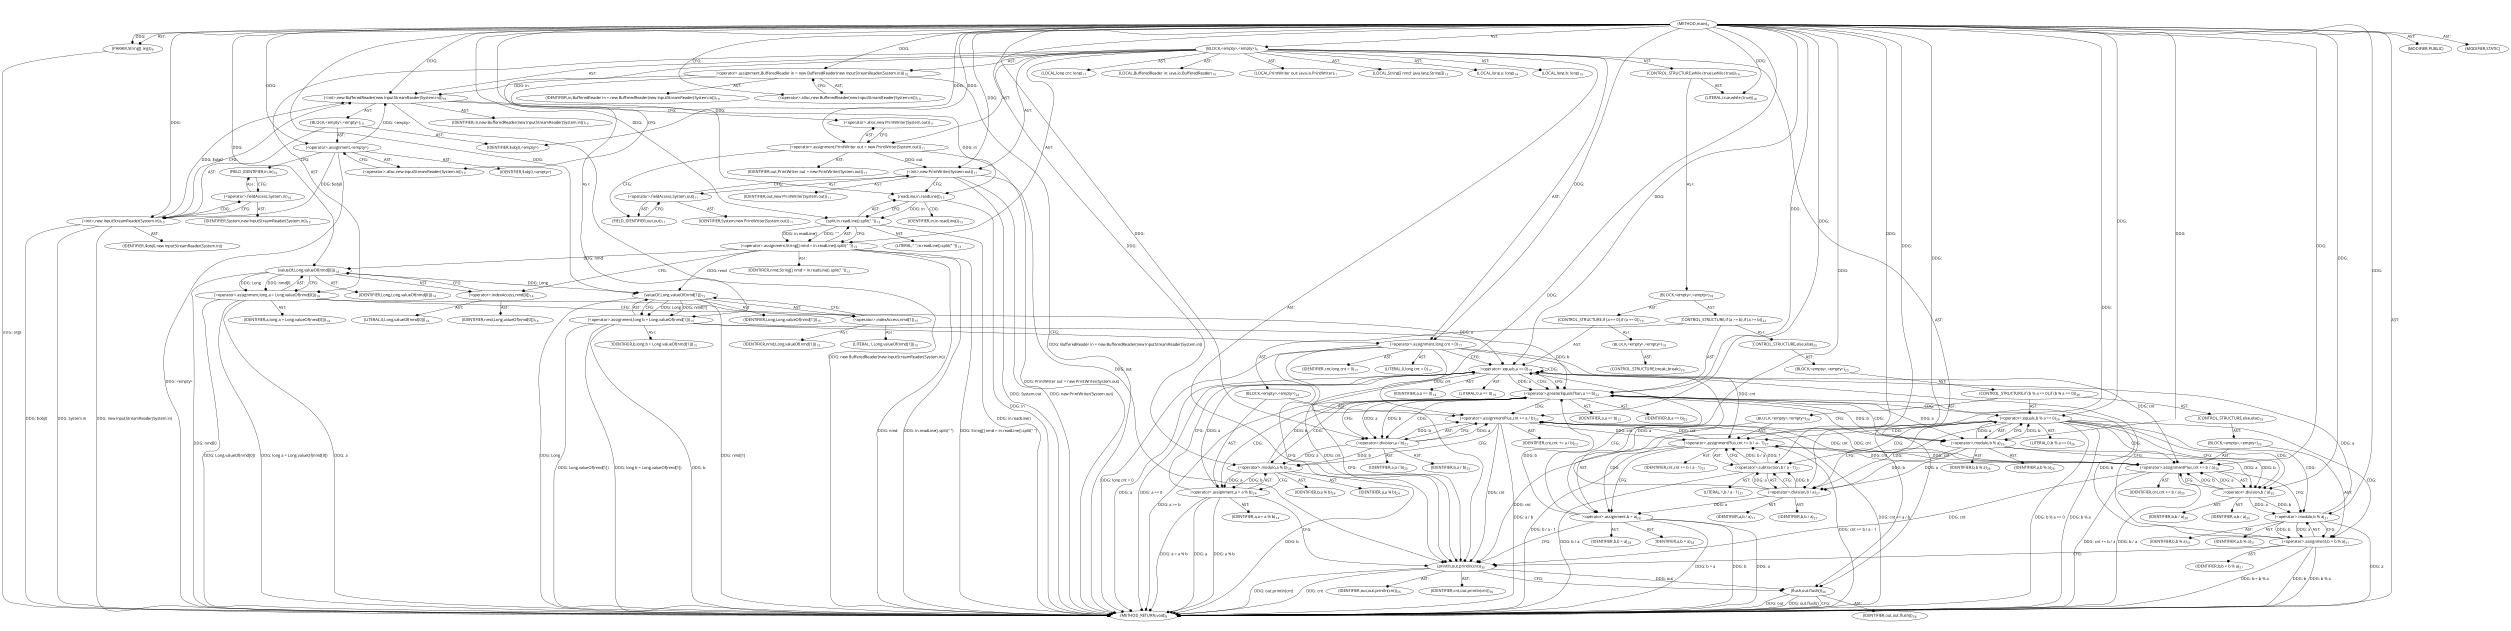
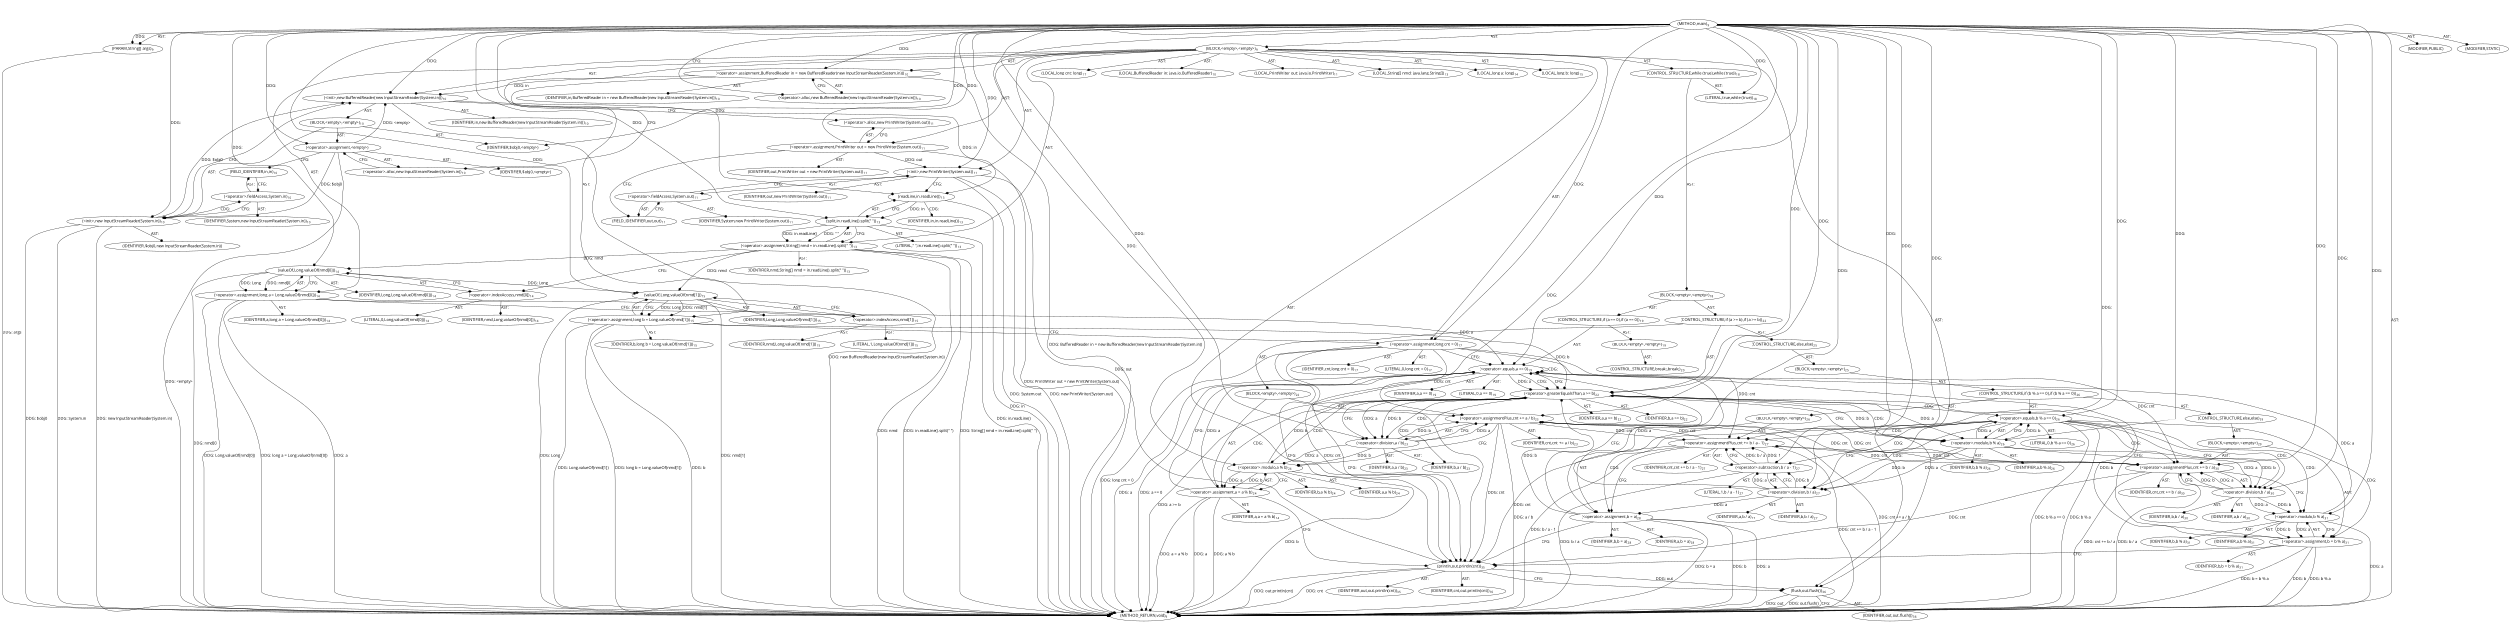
(1532, 406) -> (1434, 420)
(1411, 457) -> (1411, 457)
